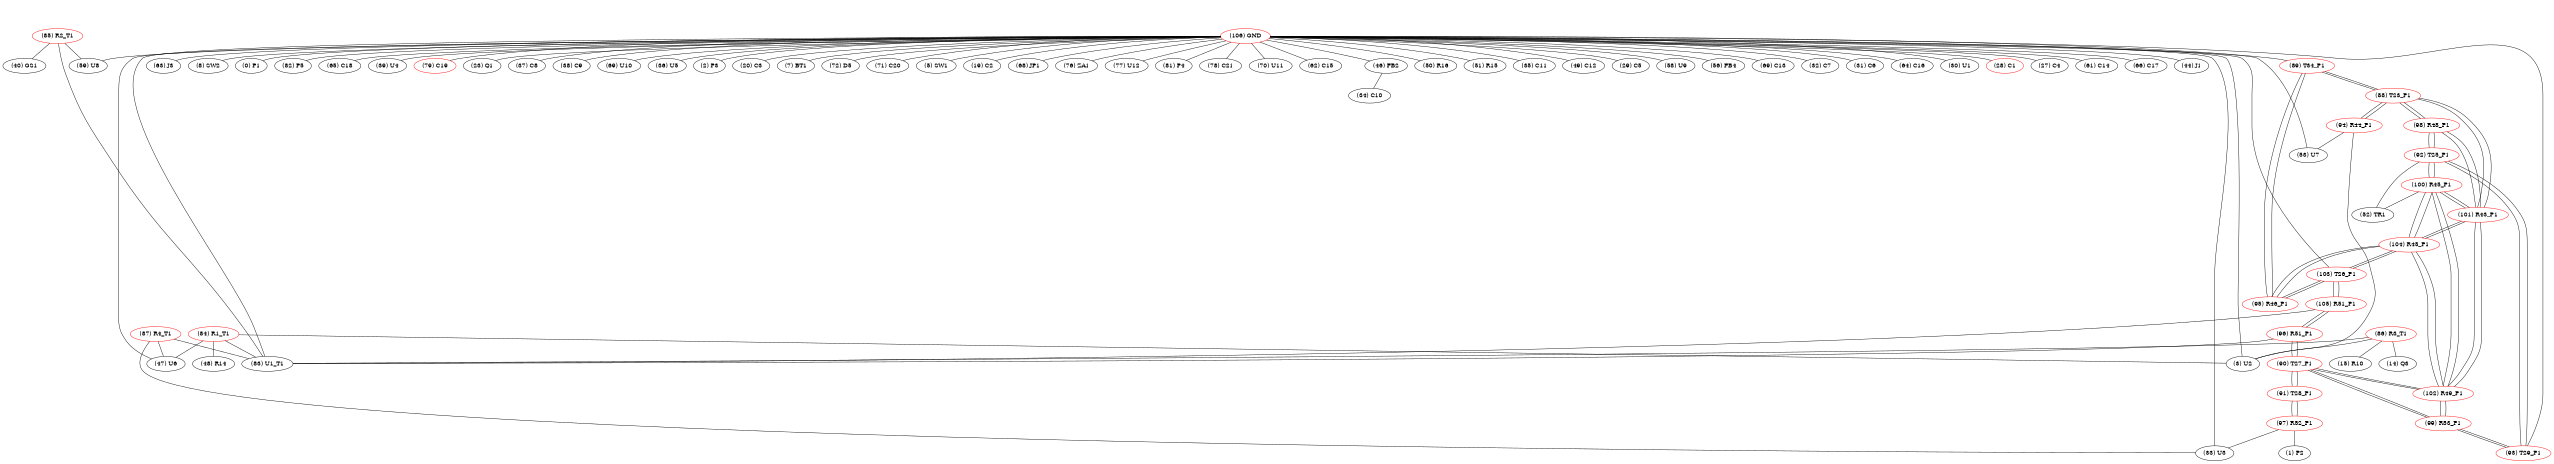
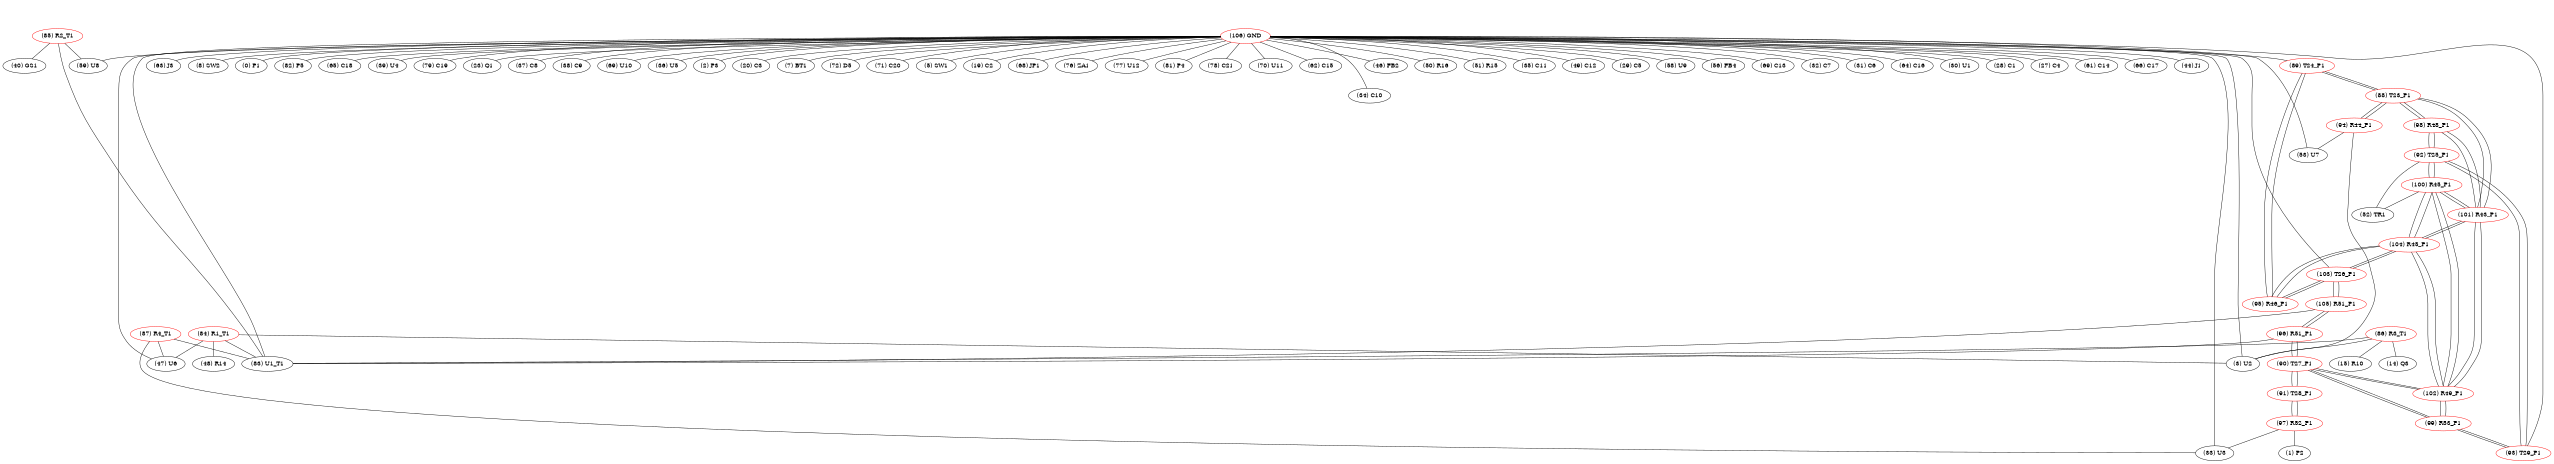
(435, 66) -> (435, 66)
(2005, 66) -> (2005, 66)
(2307, 66) -> (2307, 66)
(1378, 81) -> (1327, 49)
